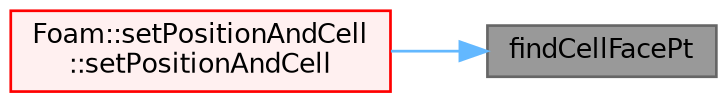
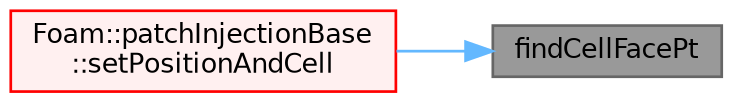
(201, 51) -> (203, 51)
